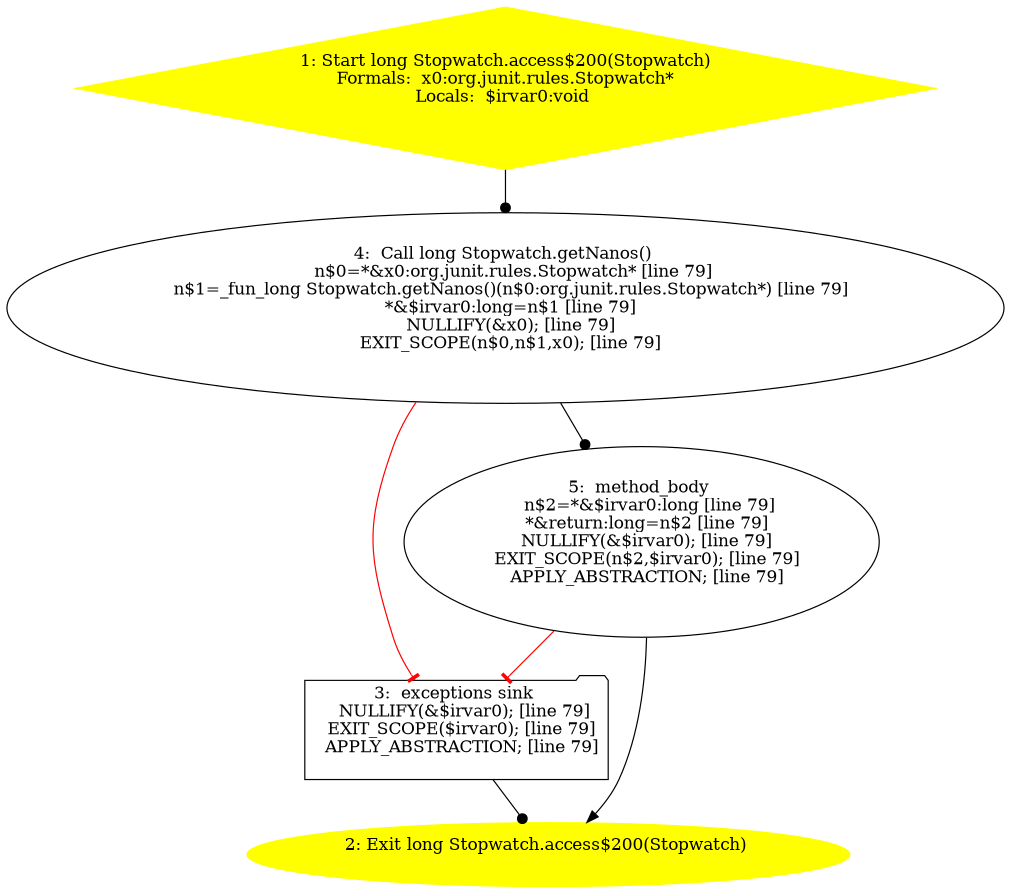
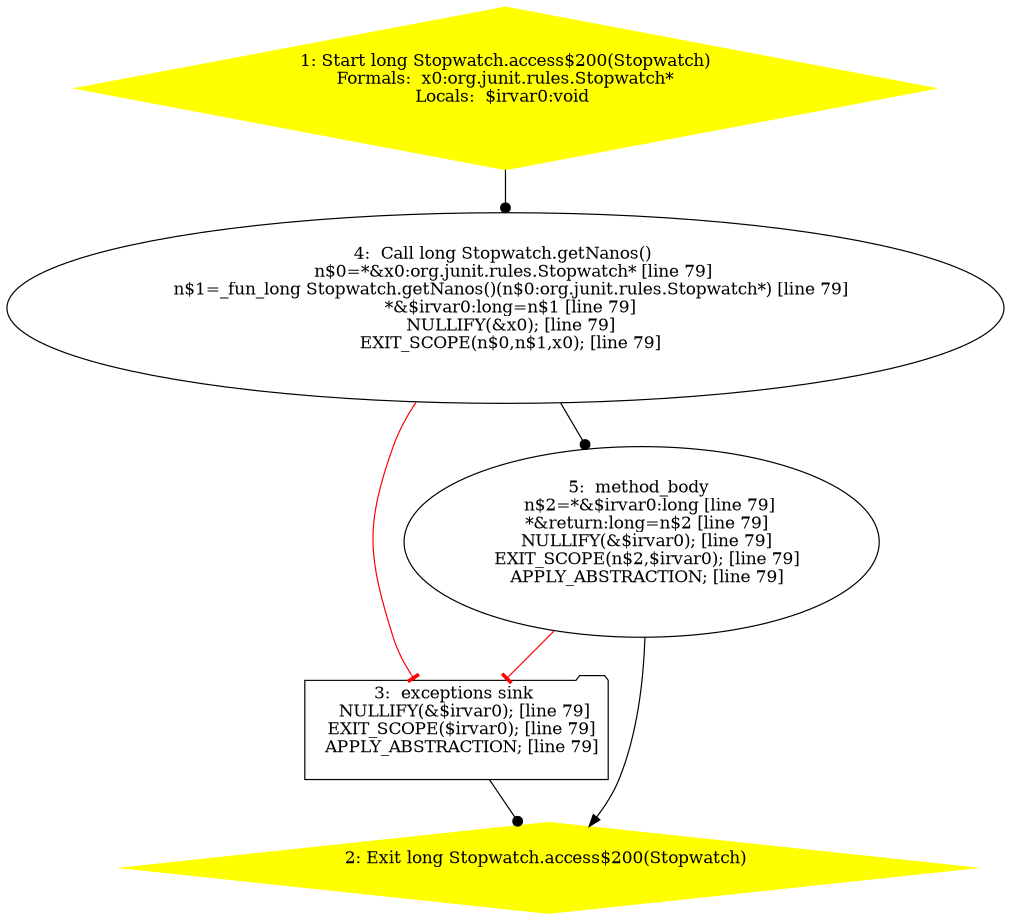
(548, 855) -> (548, 868)
